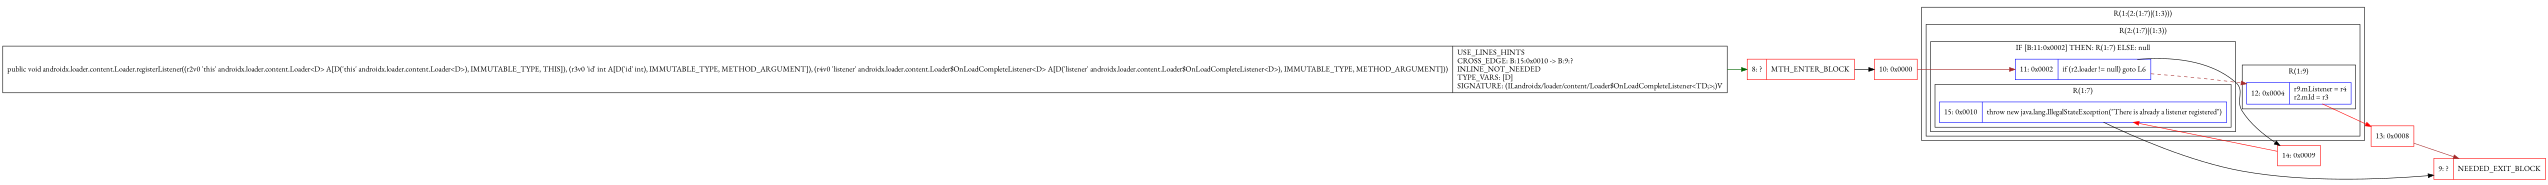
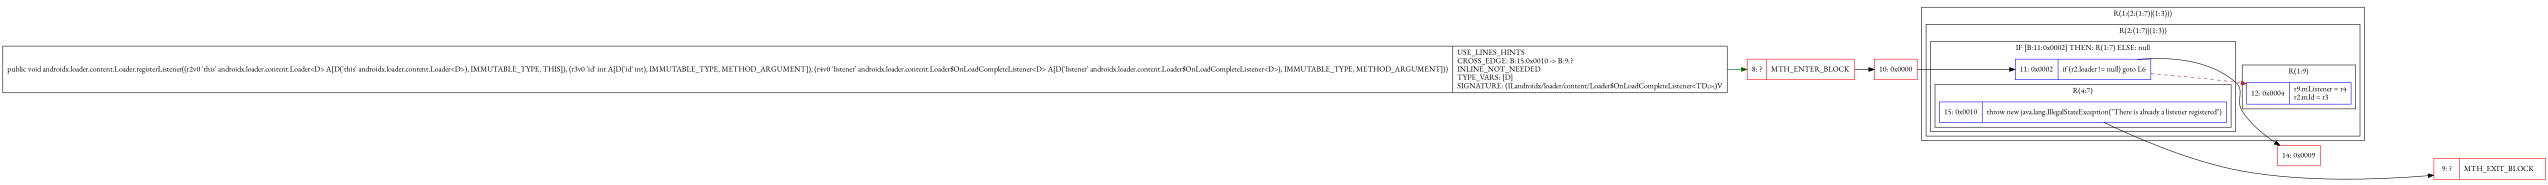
(1963, 69) -> (1963, 69)
(2083, 91) -> (2083, 91)
(2392, 136) -> none
(2243, 144) -> none
(2499, 169) -> (2499, 169)
